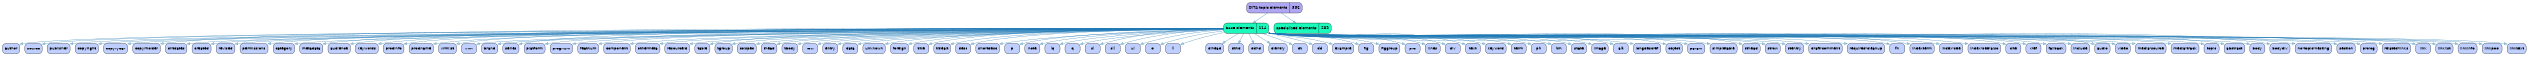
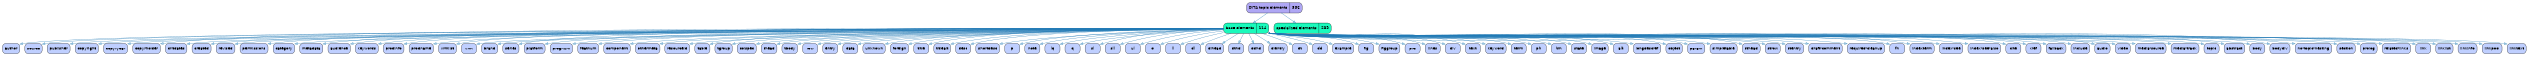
none -> (1193, 49)
